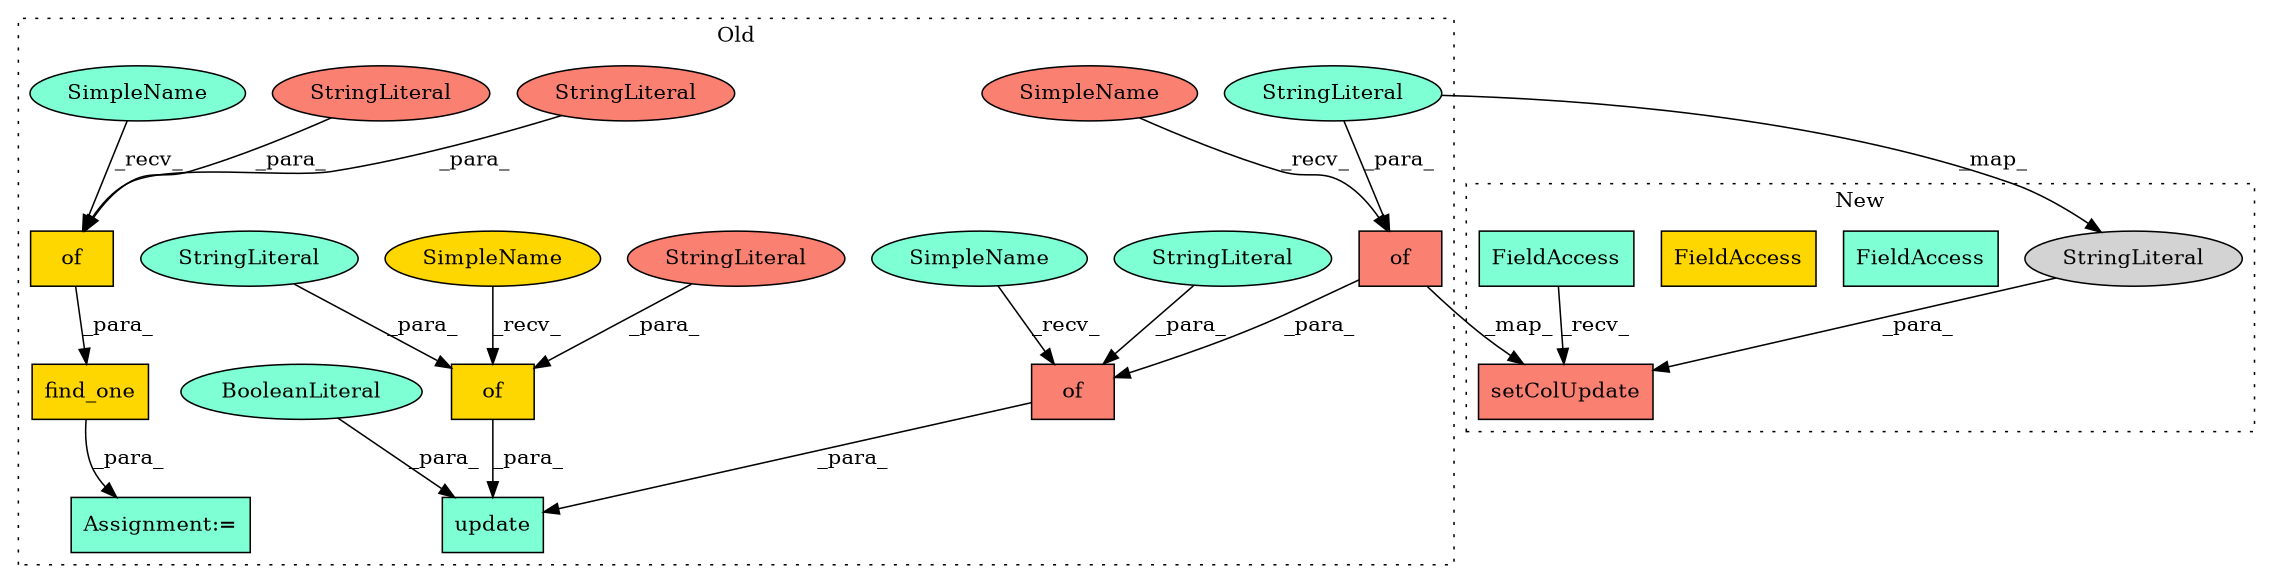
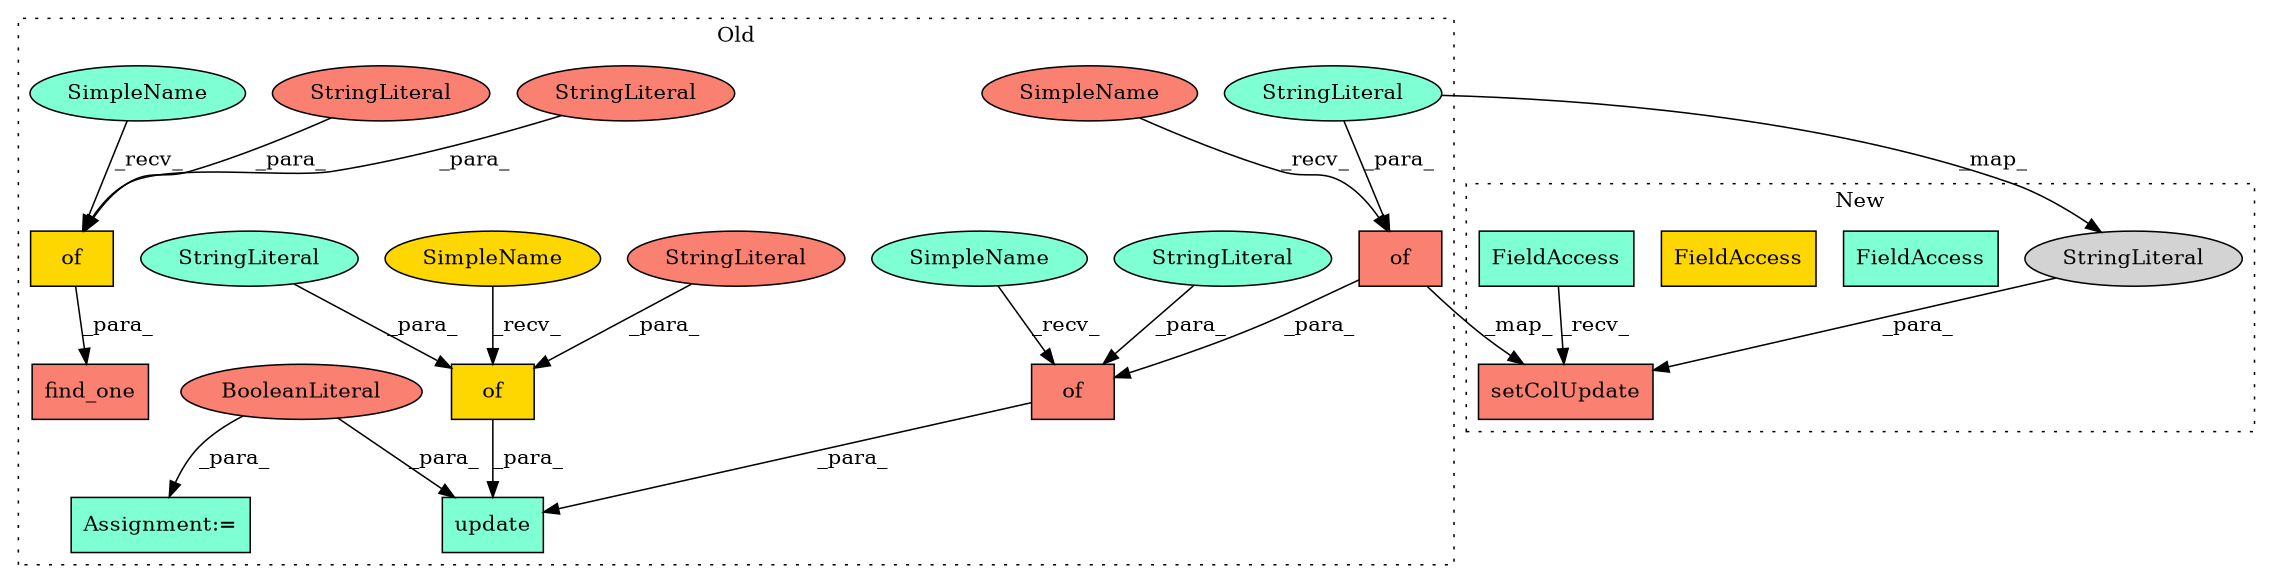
(90, 392) -> (90, 392)
(302, 392) -> (302, 392)
(88, 456) -> (203, 443)
